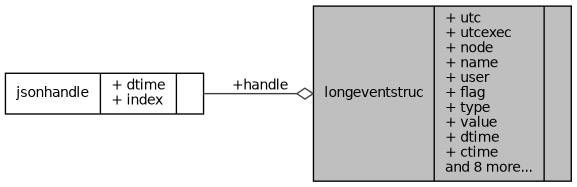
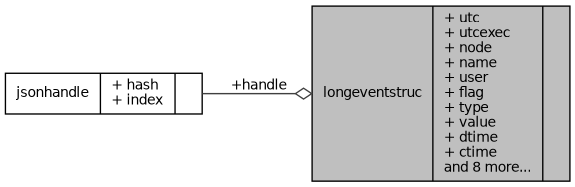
(138, 85) -> (135, 85)
